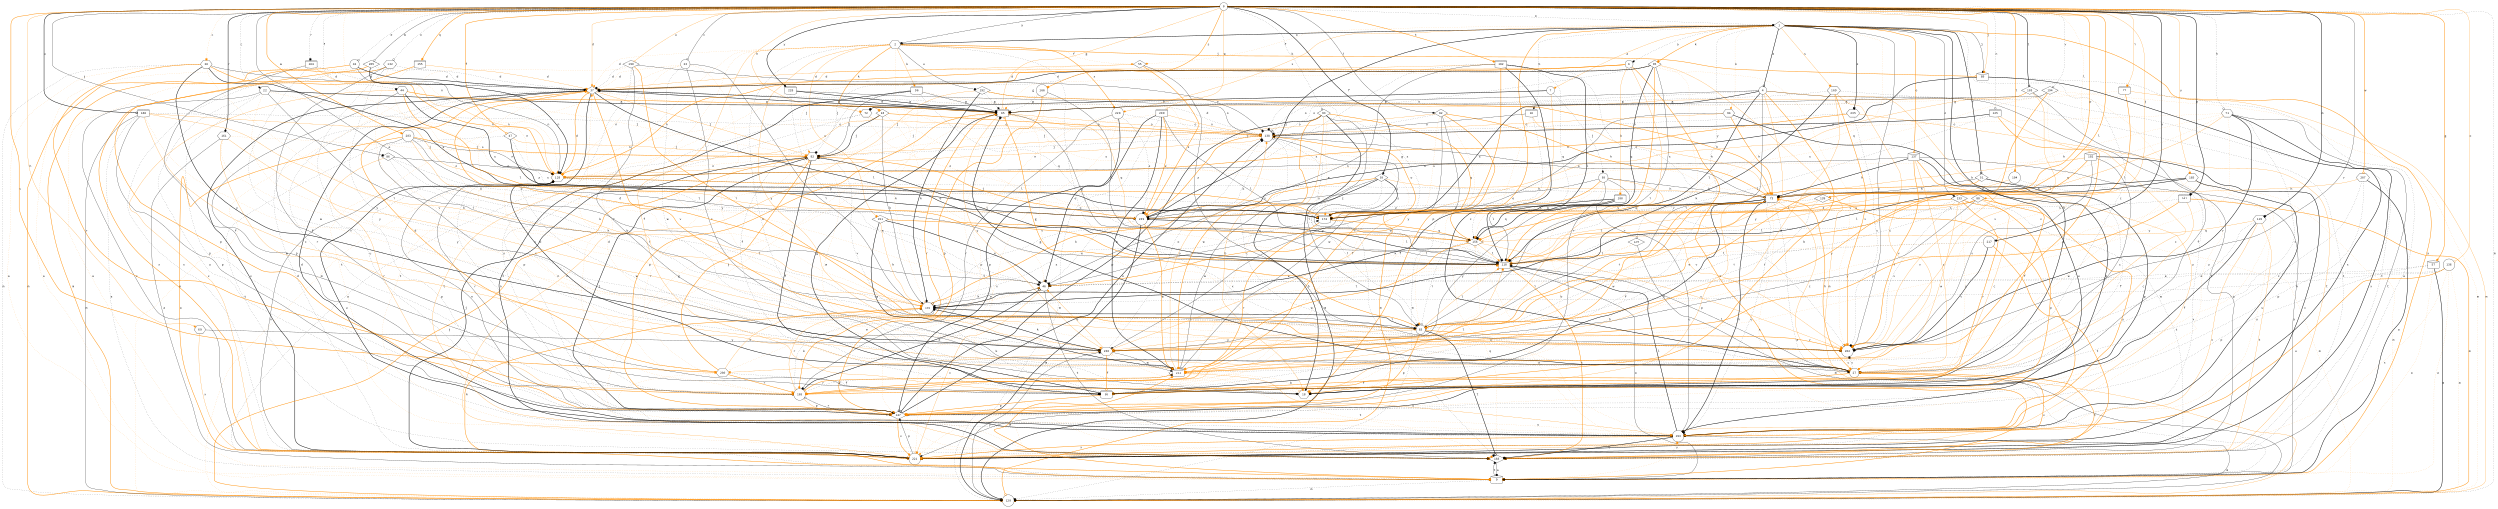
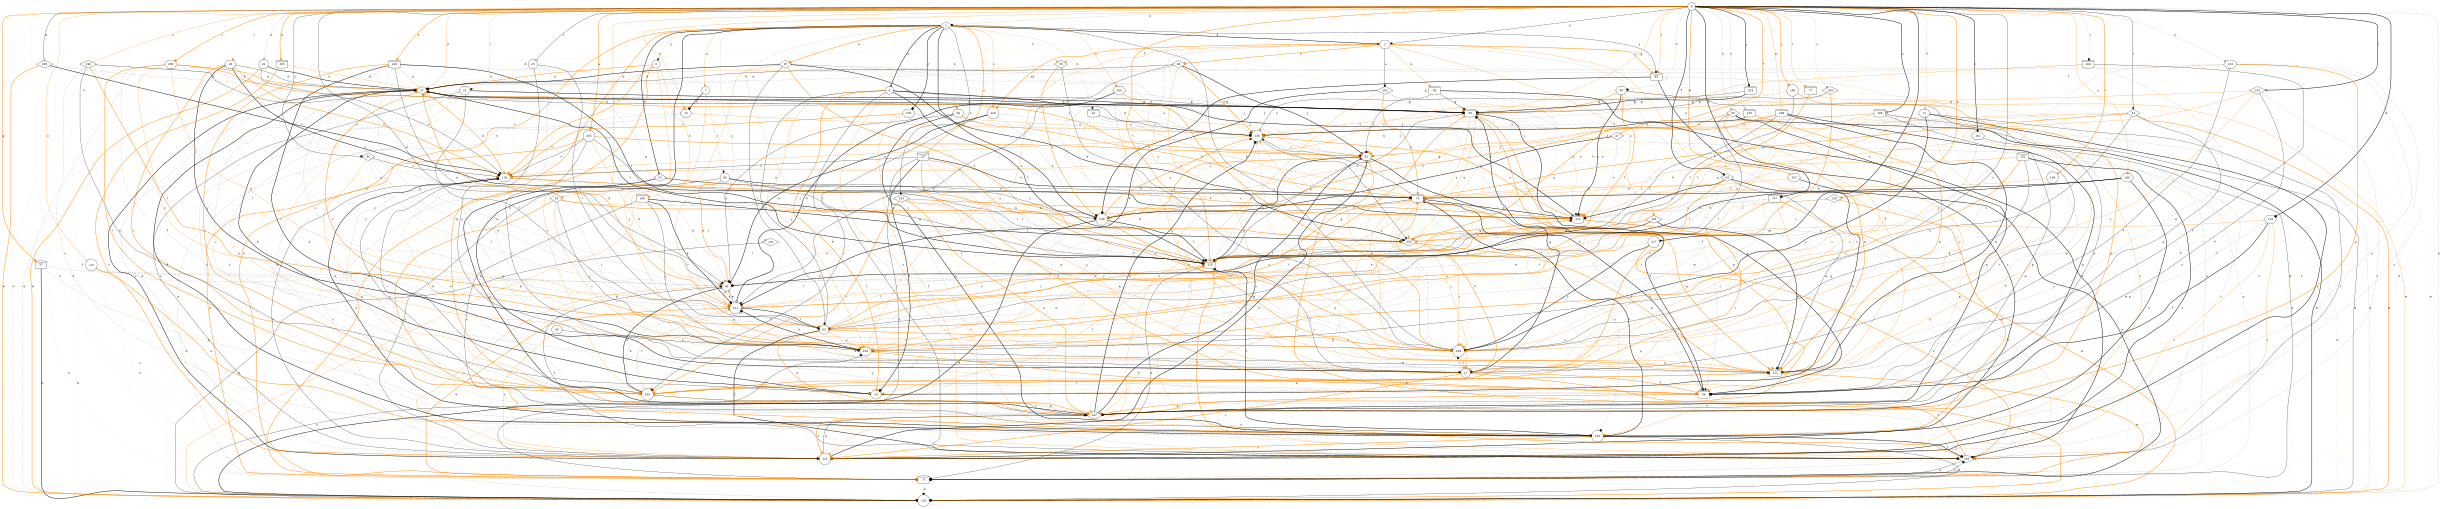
(35, 17) -> none
none -> (726, 74)
(851, 366) -> (419, 306)
